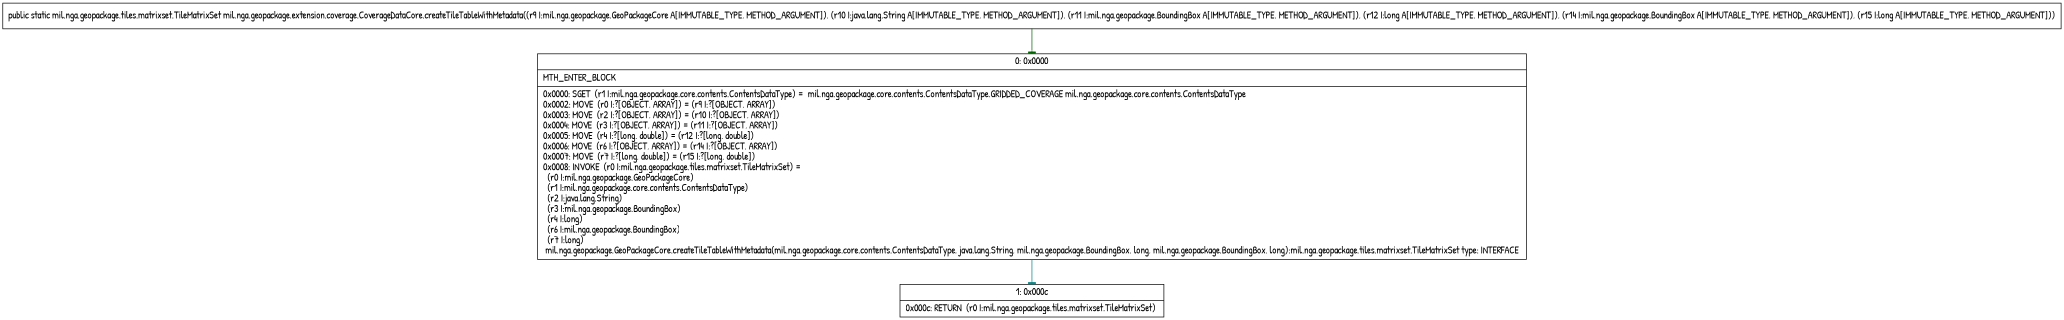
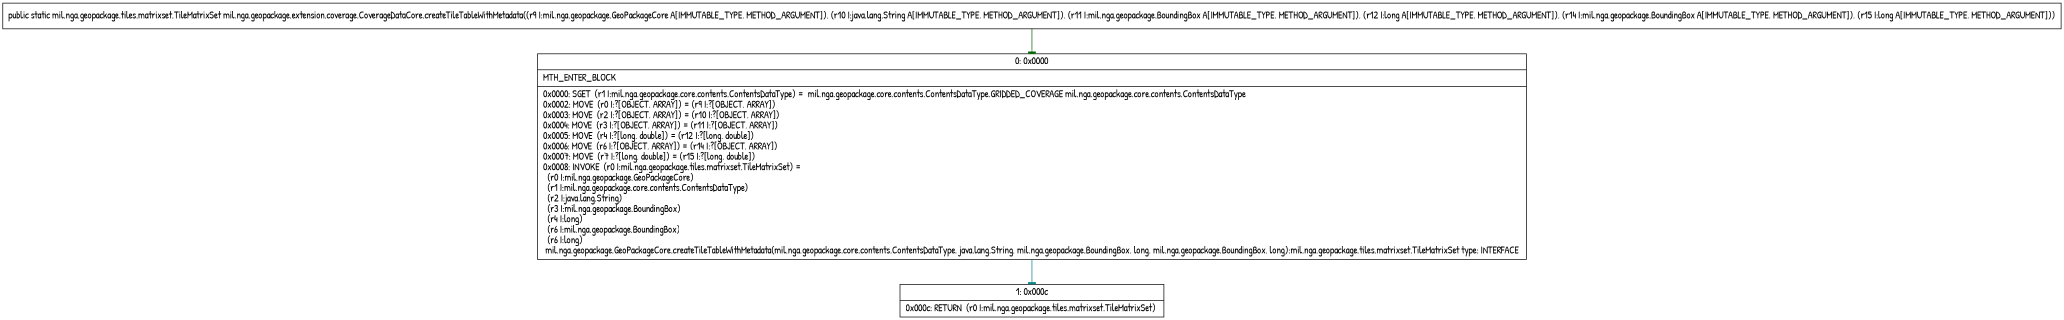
(564, 240) -> (563, 240)
